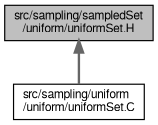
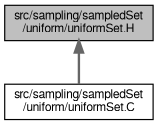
(79, 102) -> (79, 102)
